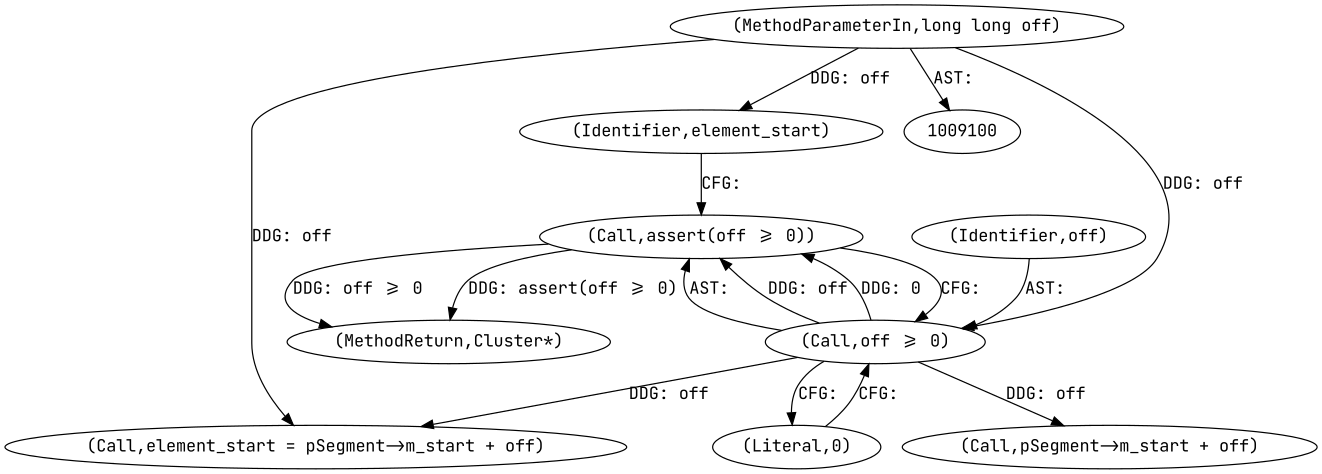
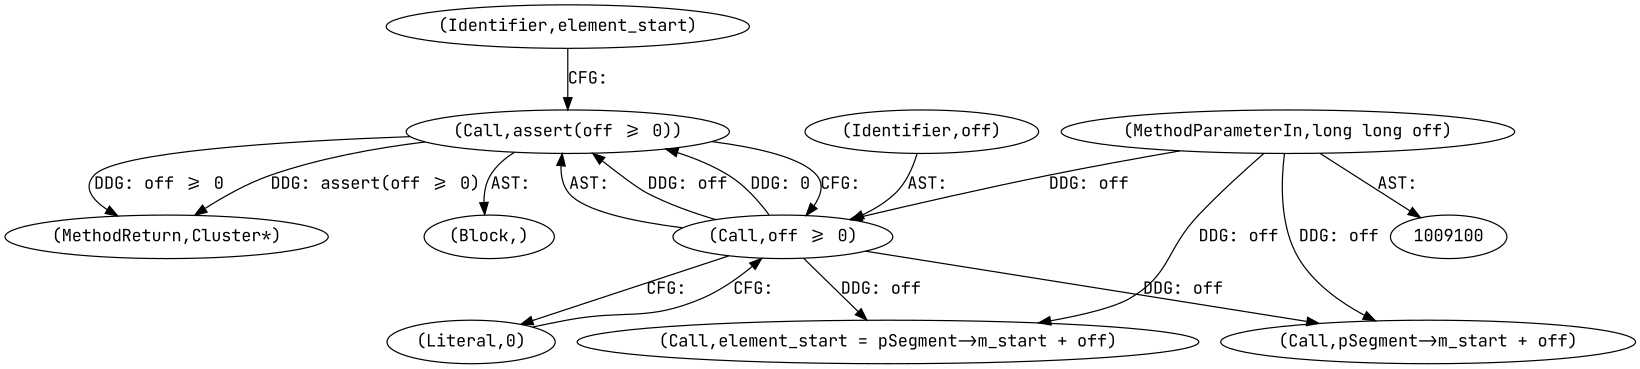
(804, 76) -> (1294, 250)
none -> (489, 237)
